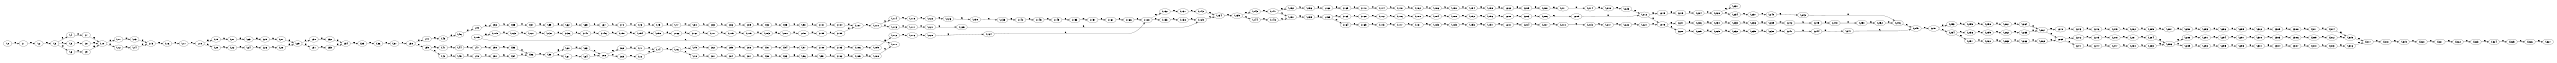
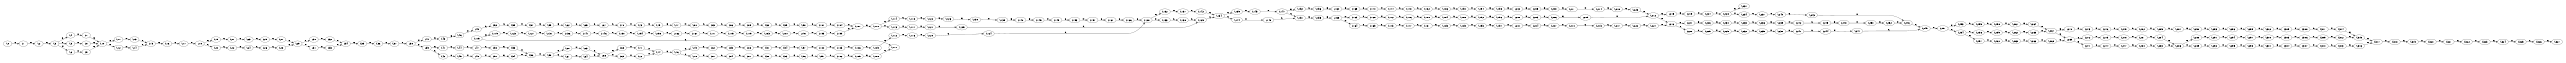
(1245, 18) -> (1227, 18)
